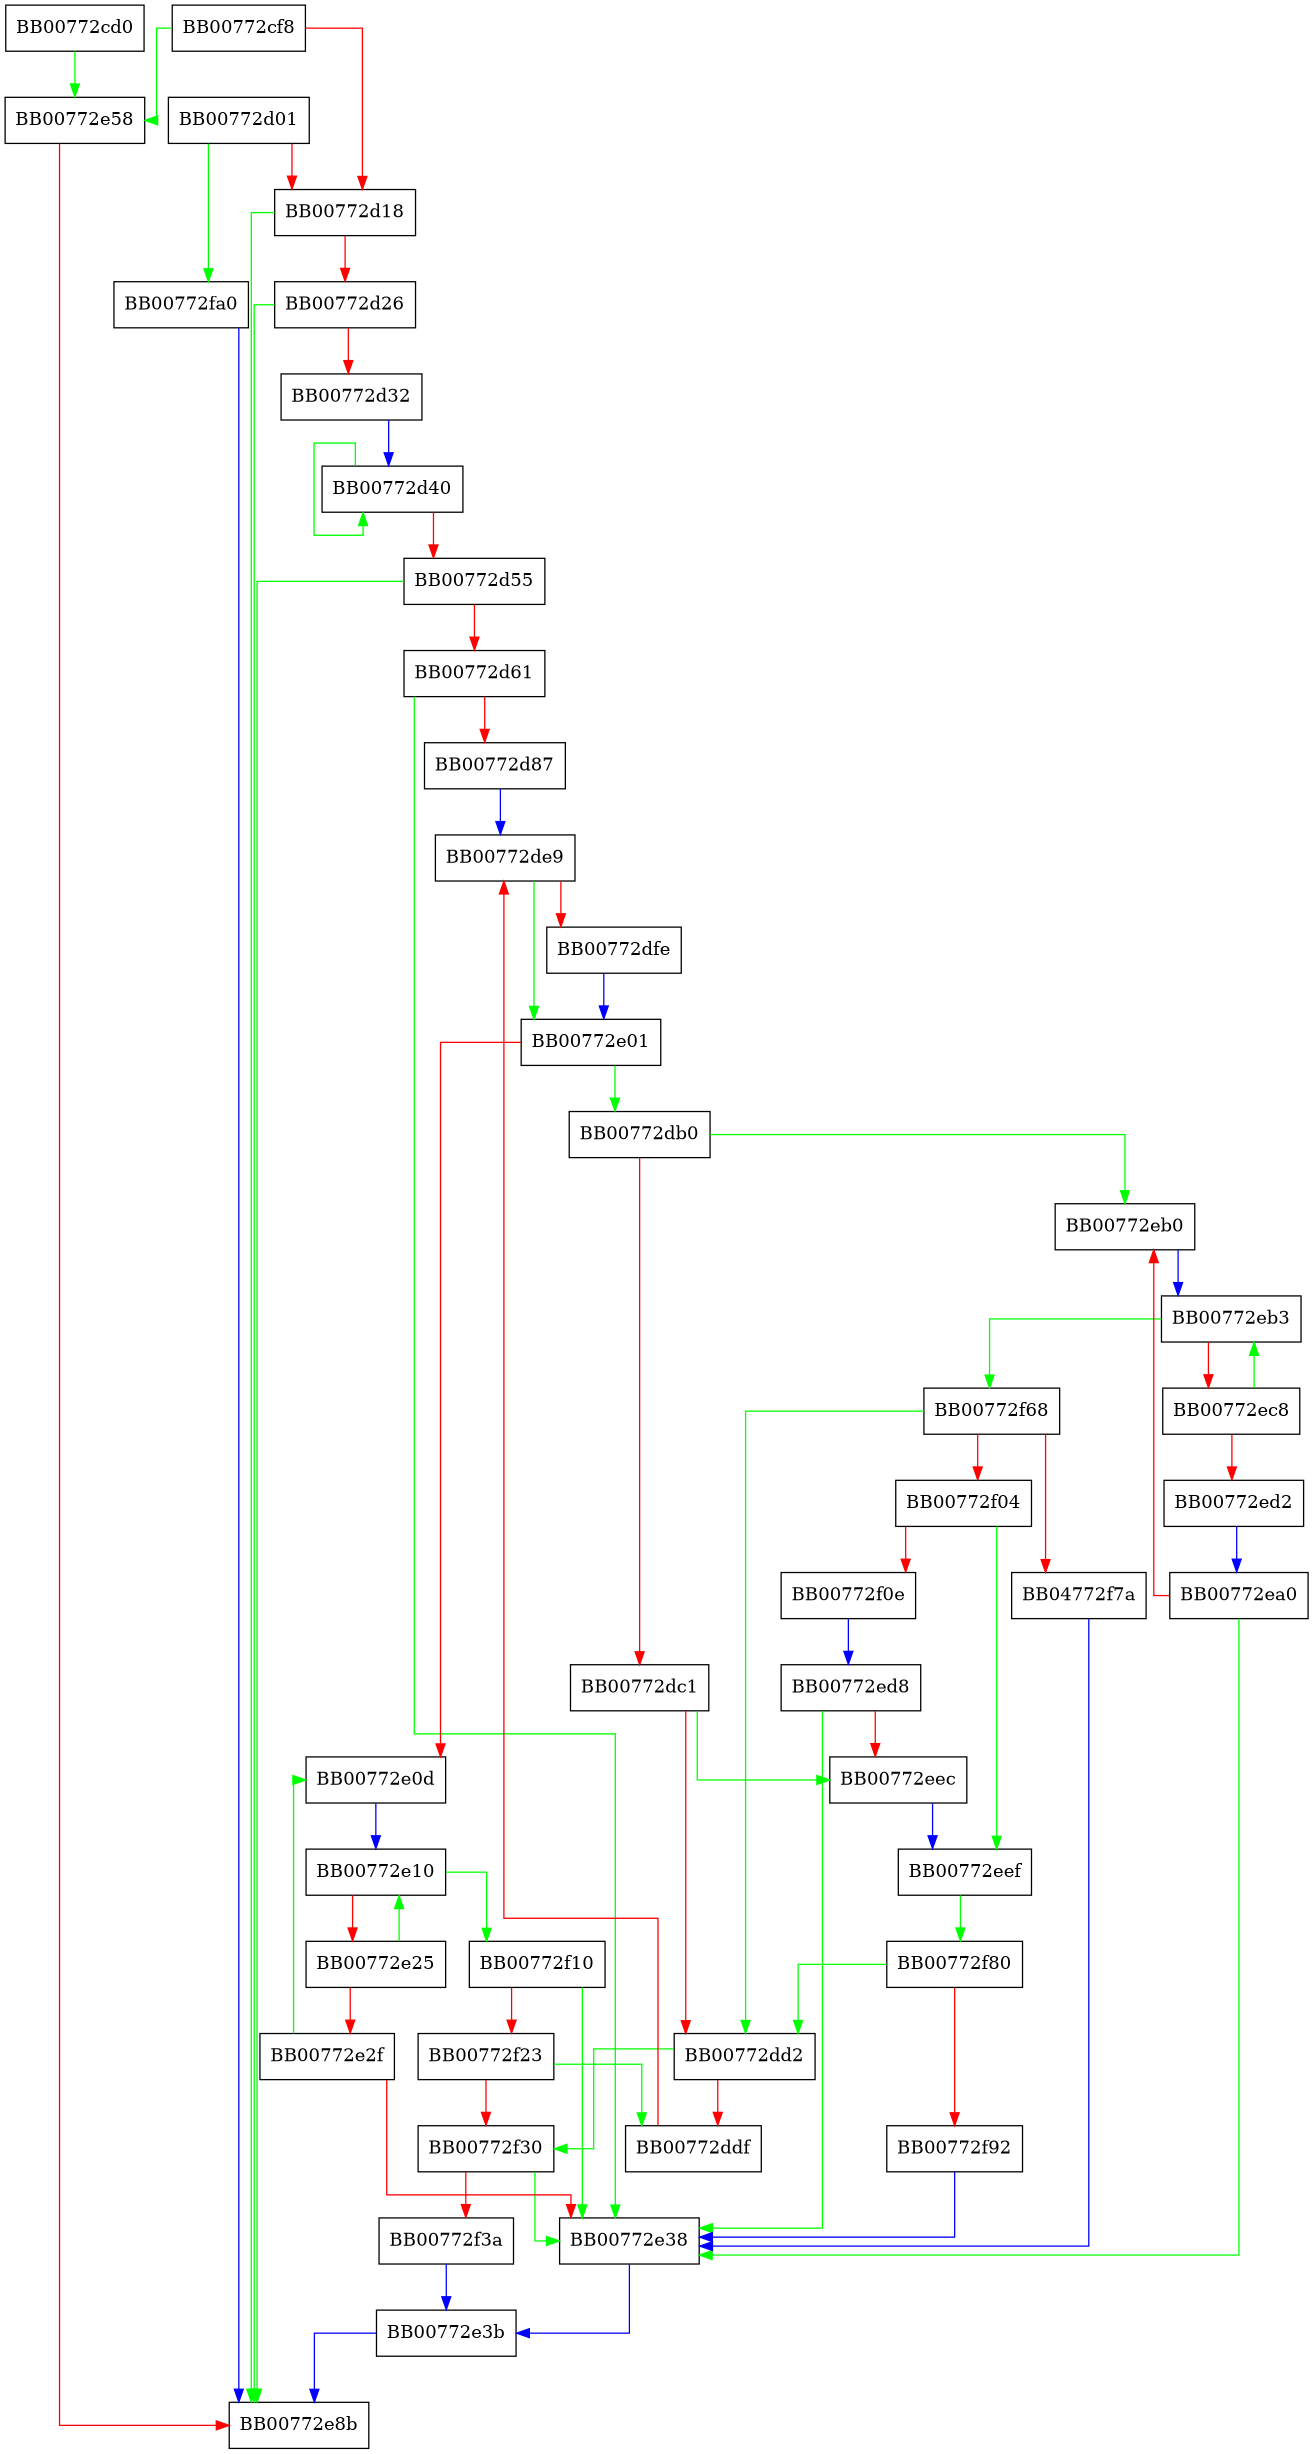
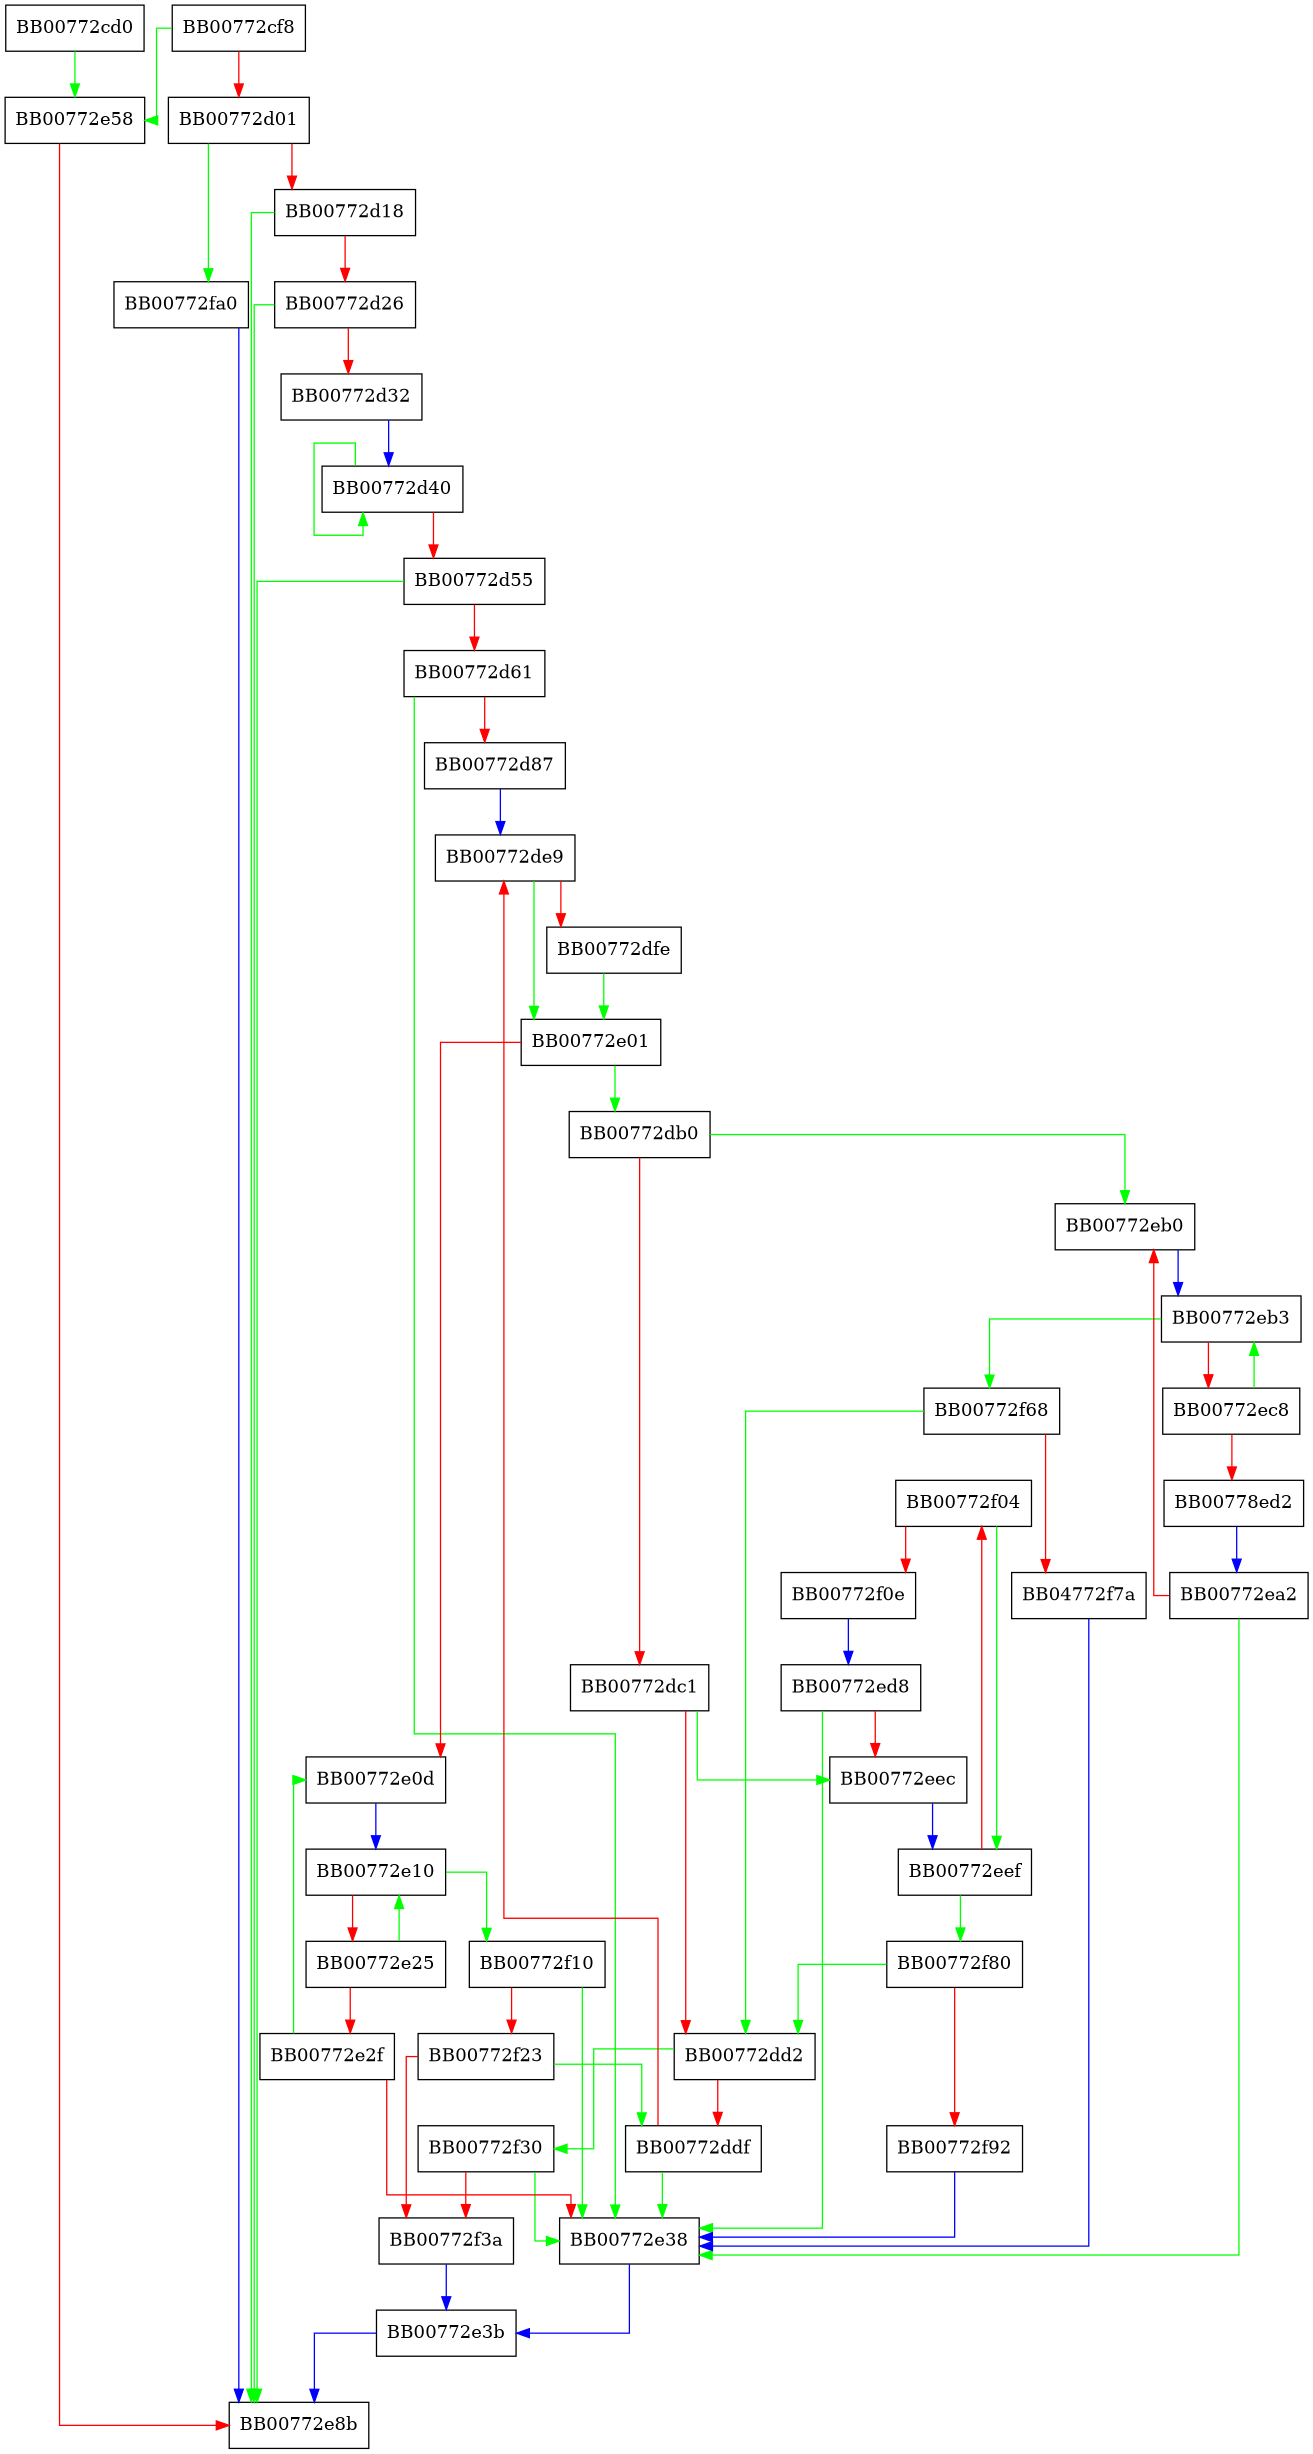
(362, 74) -> (239, 68)
(604, 990) -> (604, 990)
(978, 1451) -> (982, 1694)
(1234, 1503) -> (1234, 1503)
(1239, 1596) -> (1239, 1596)
(486, 2096) -> (406, 2125)
none -> (662, 2188)
